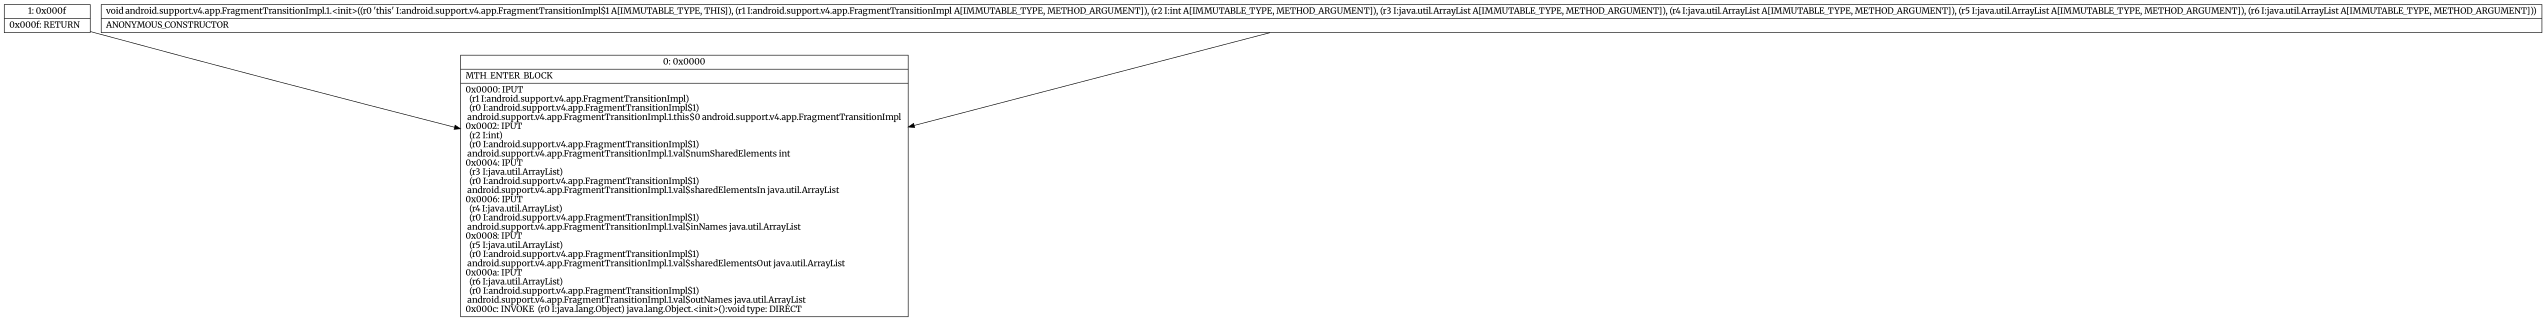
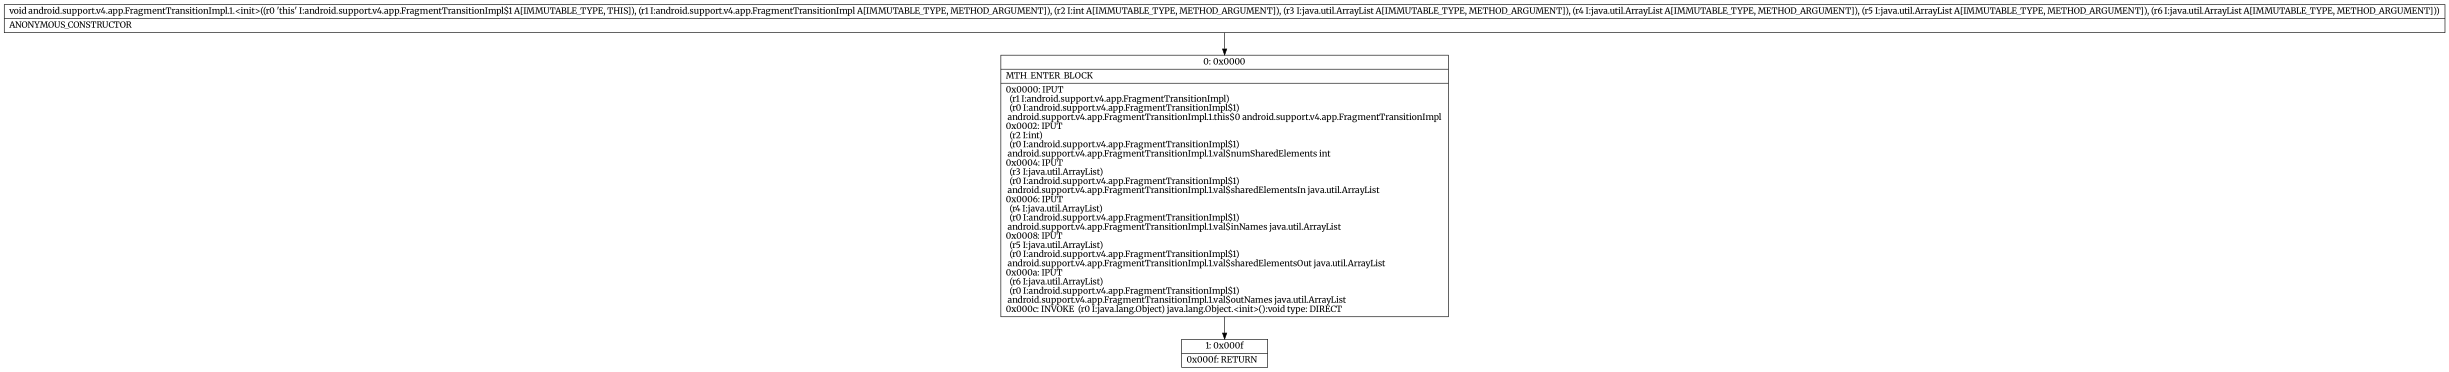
(272, 80) -> (1225, 325)
